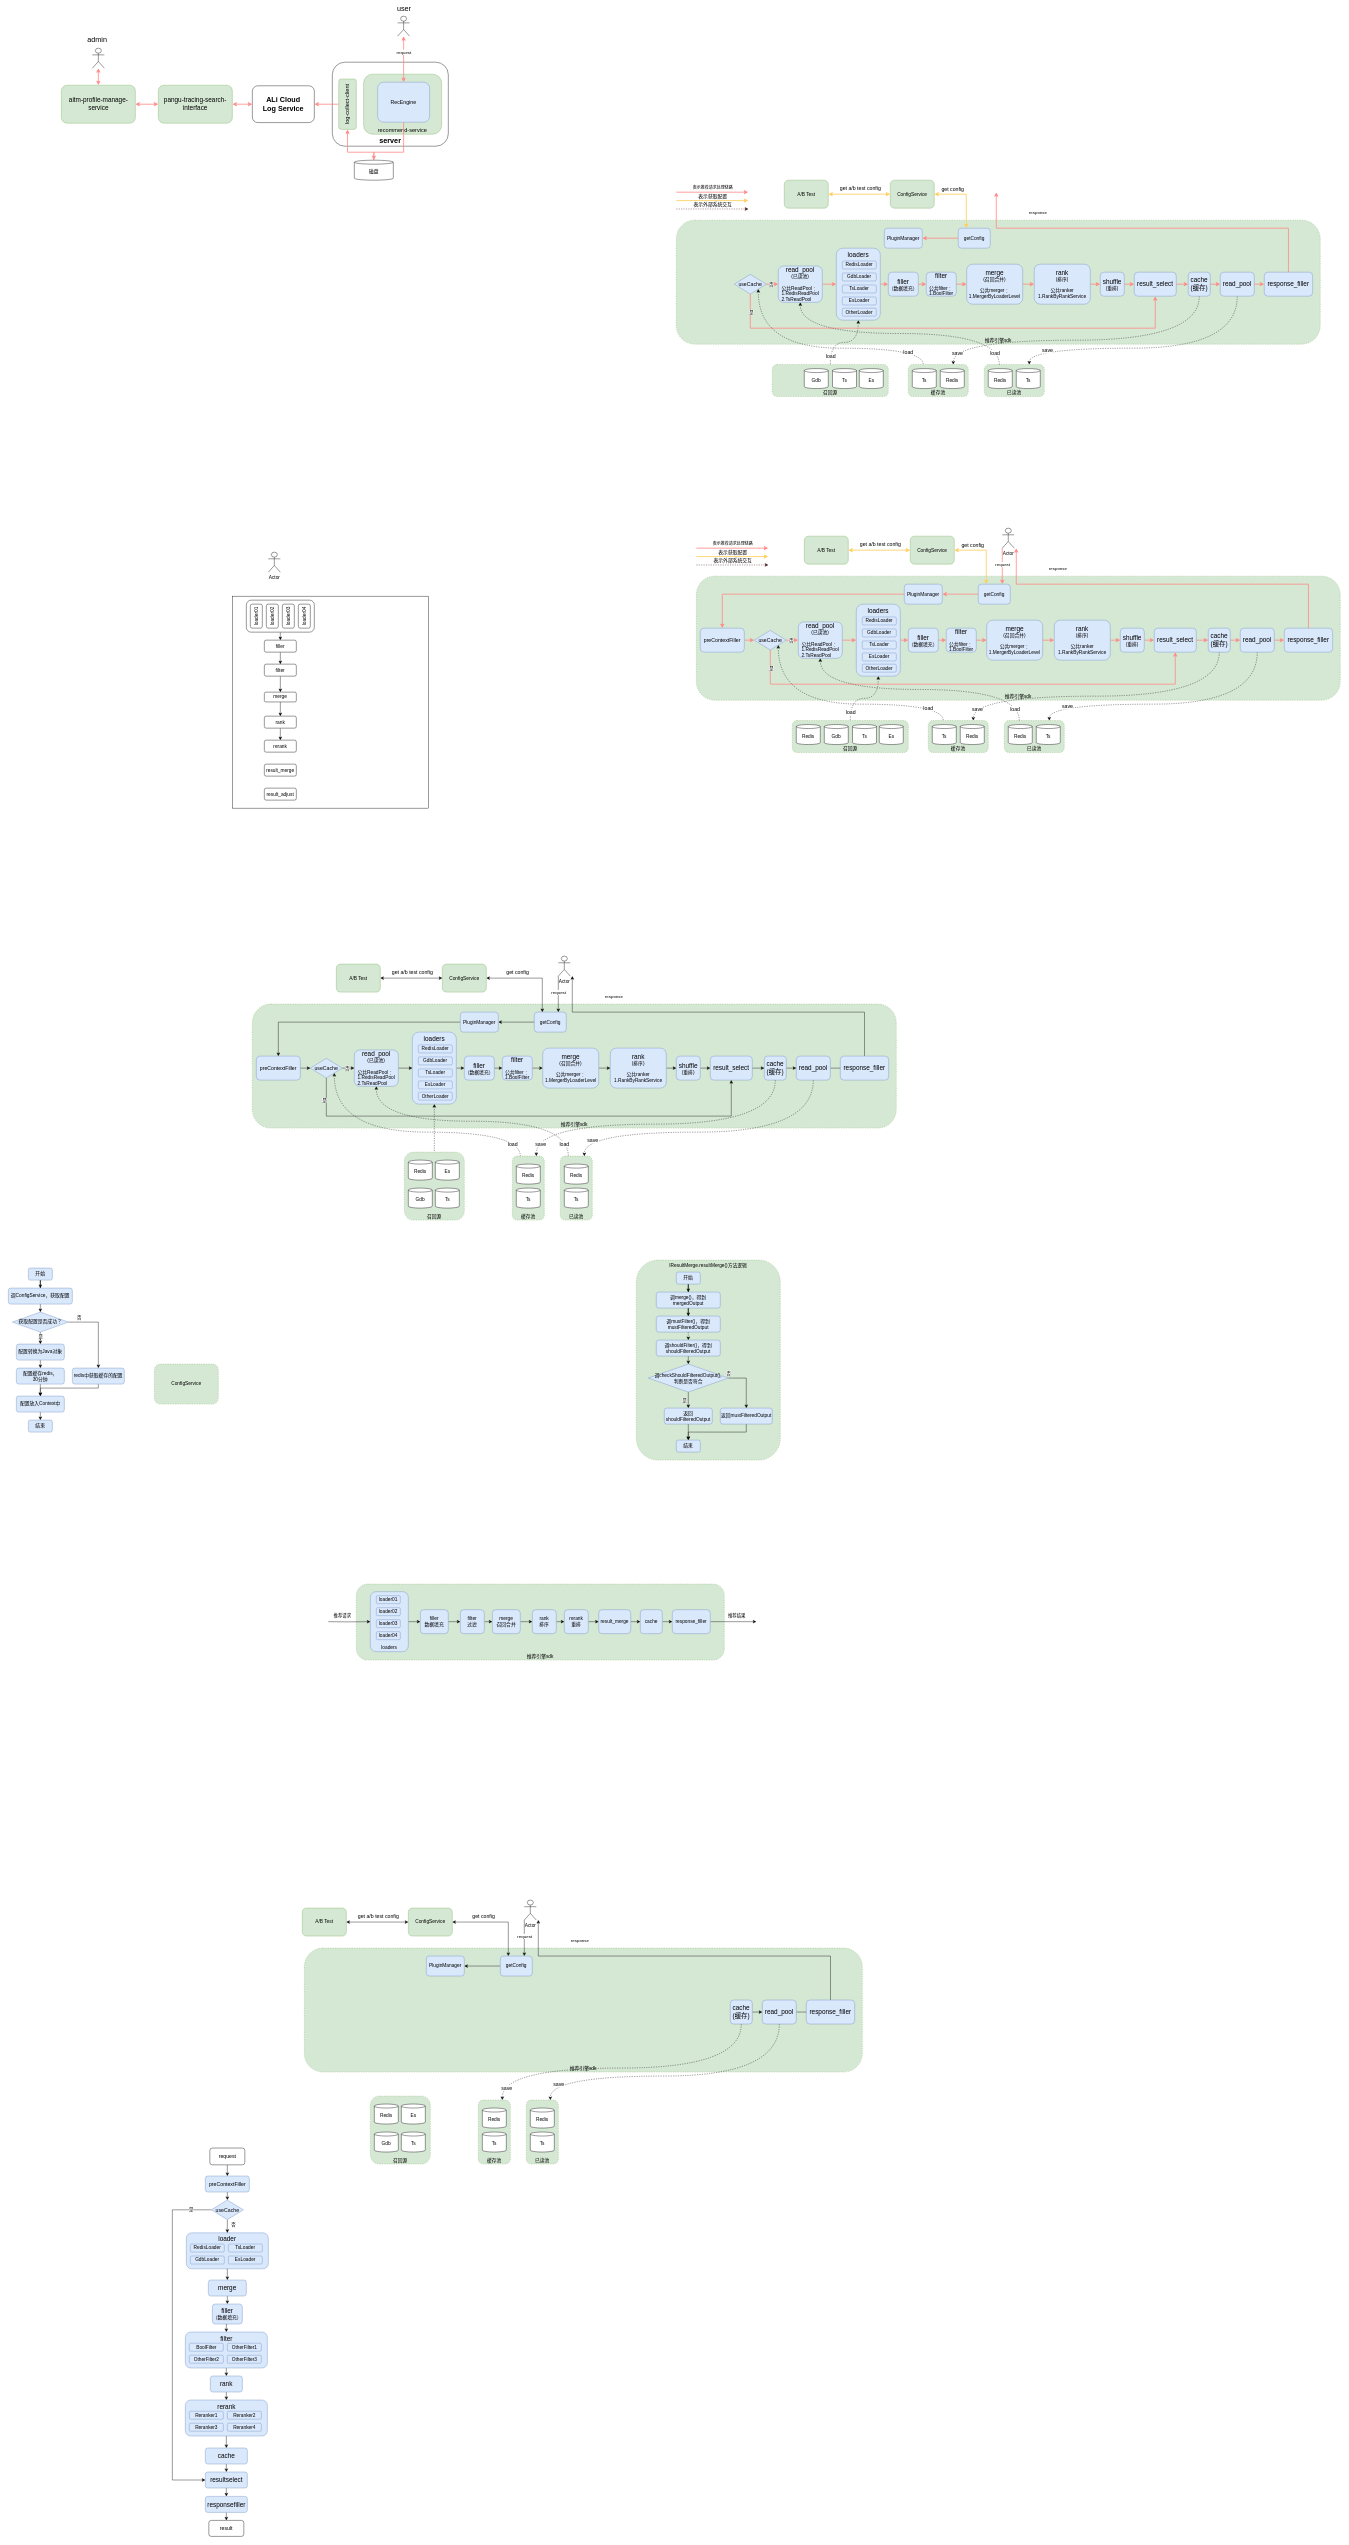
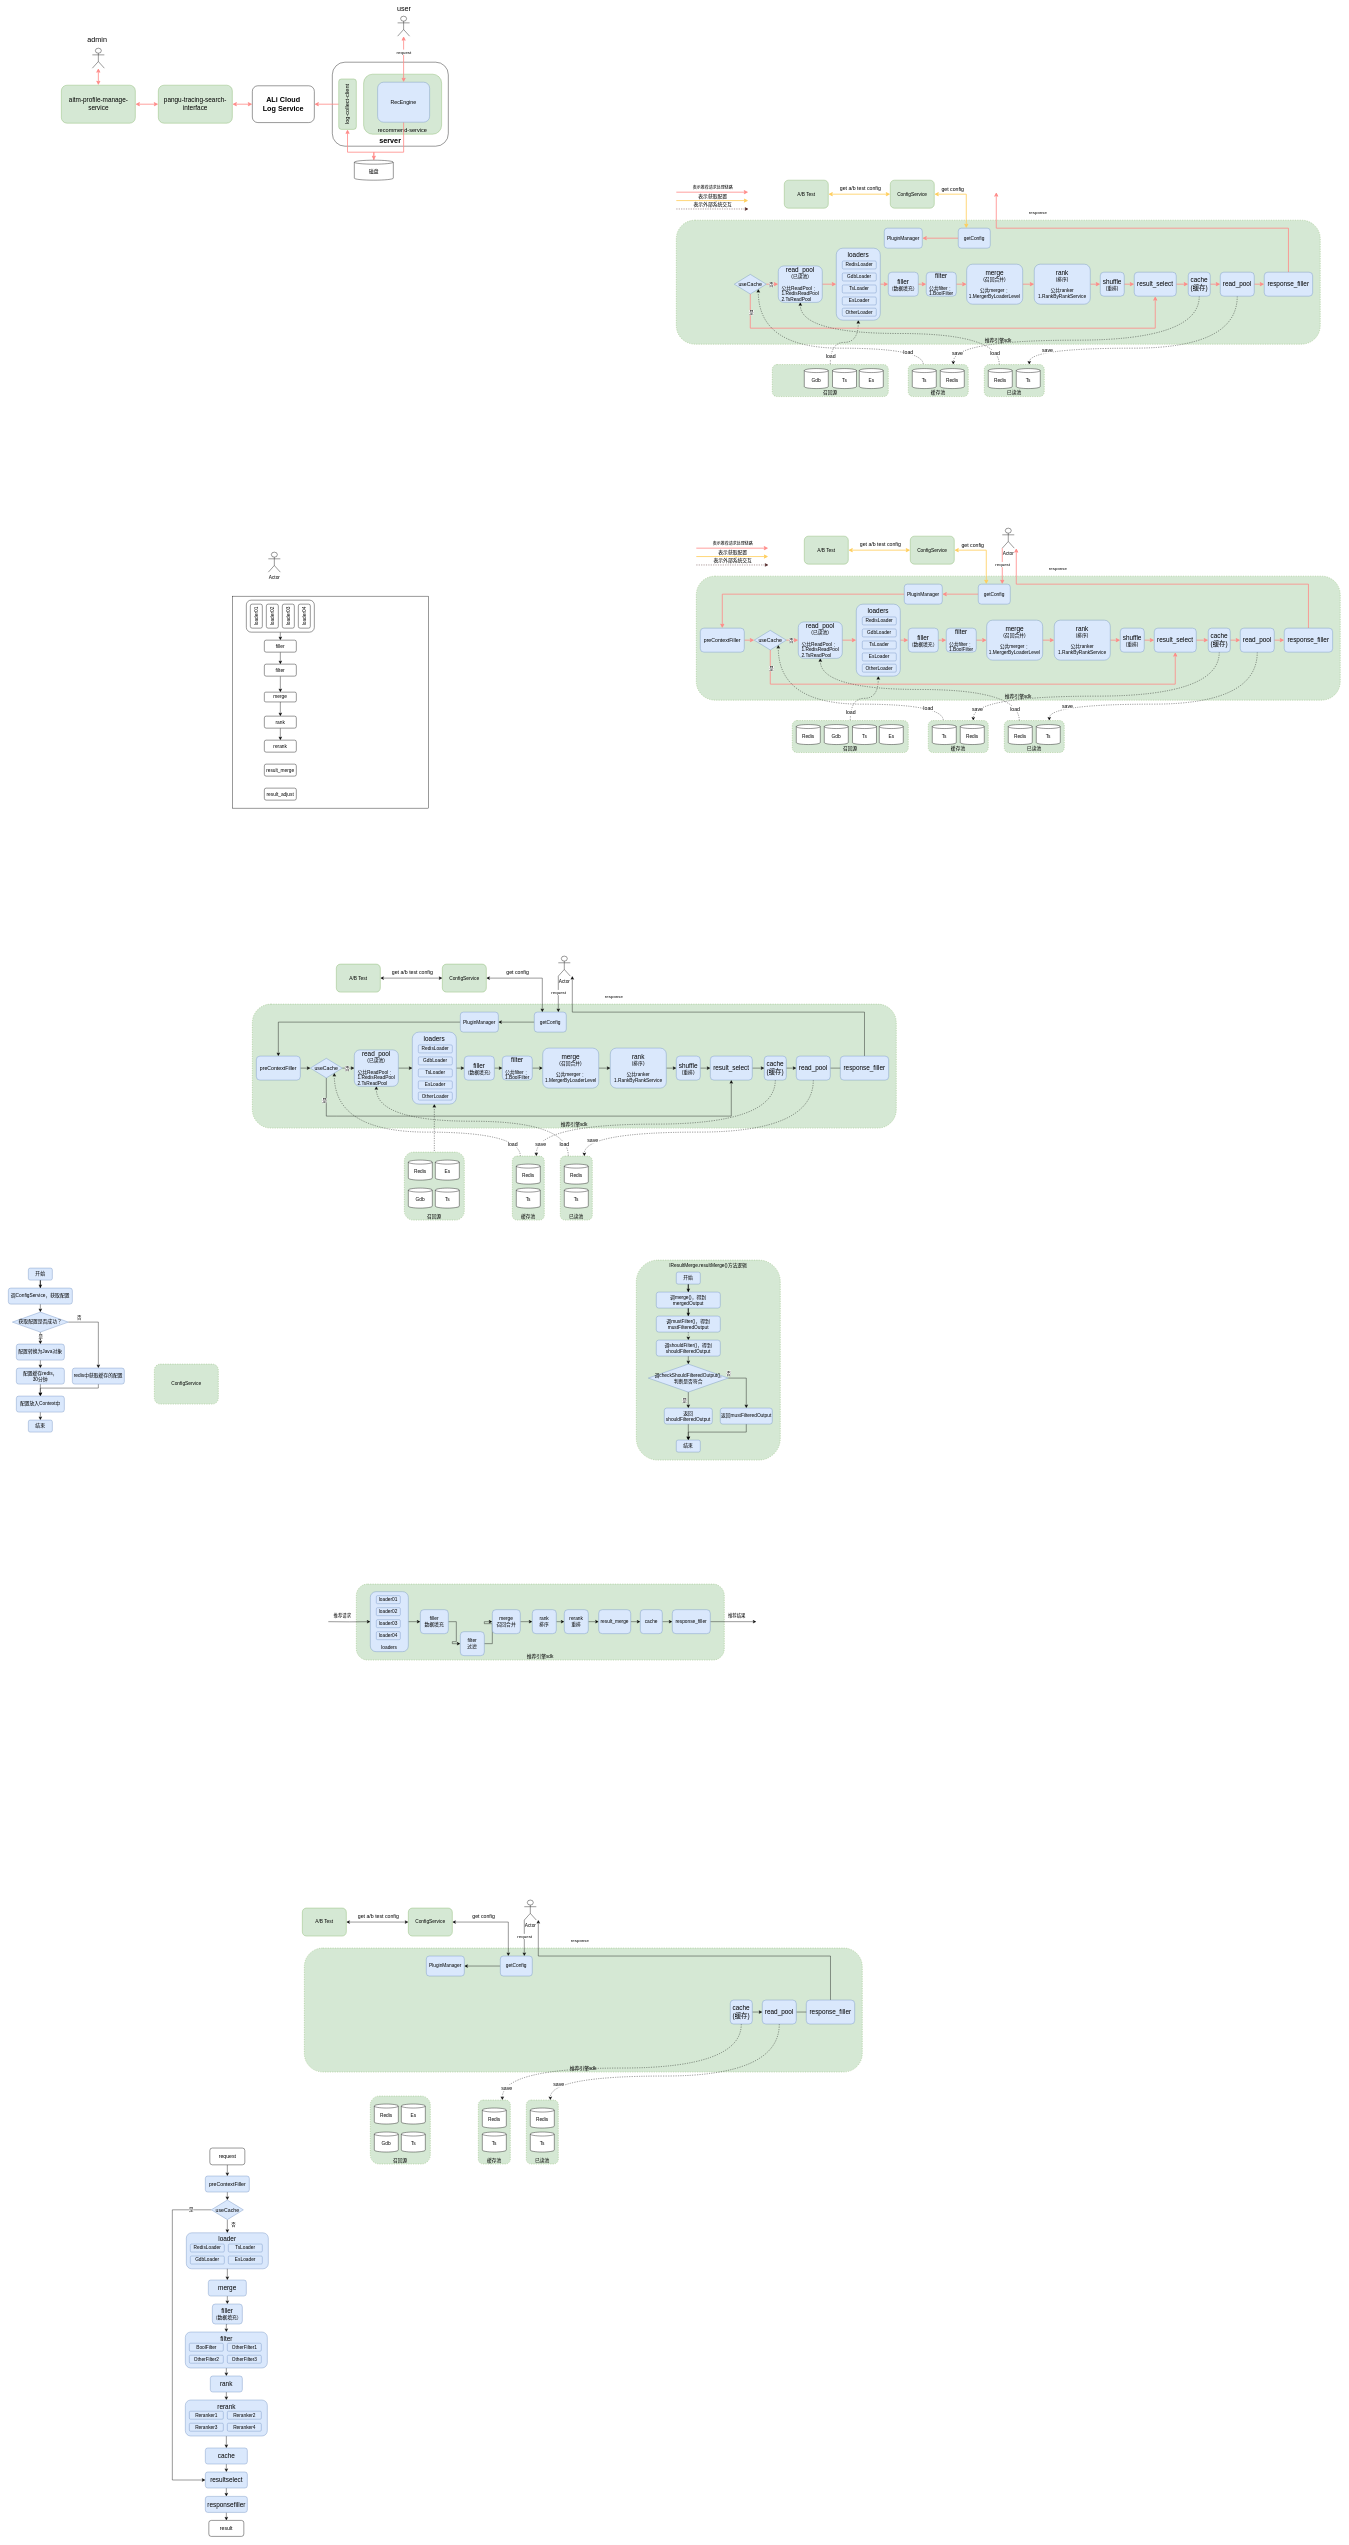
(472, 1622) -> (472, 1644)
